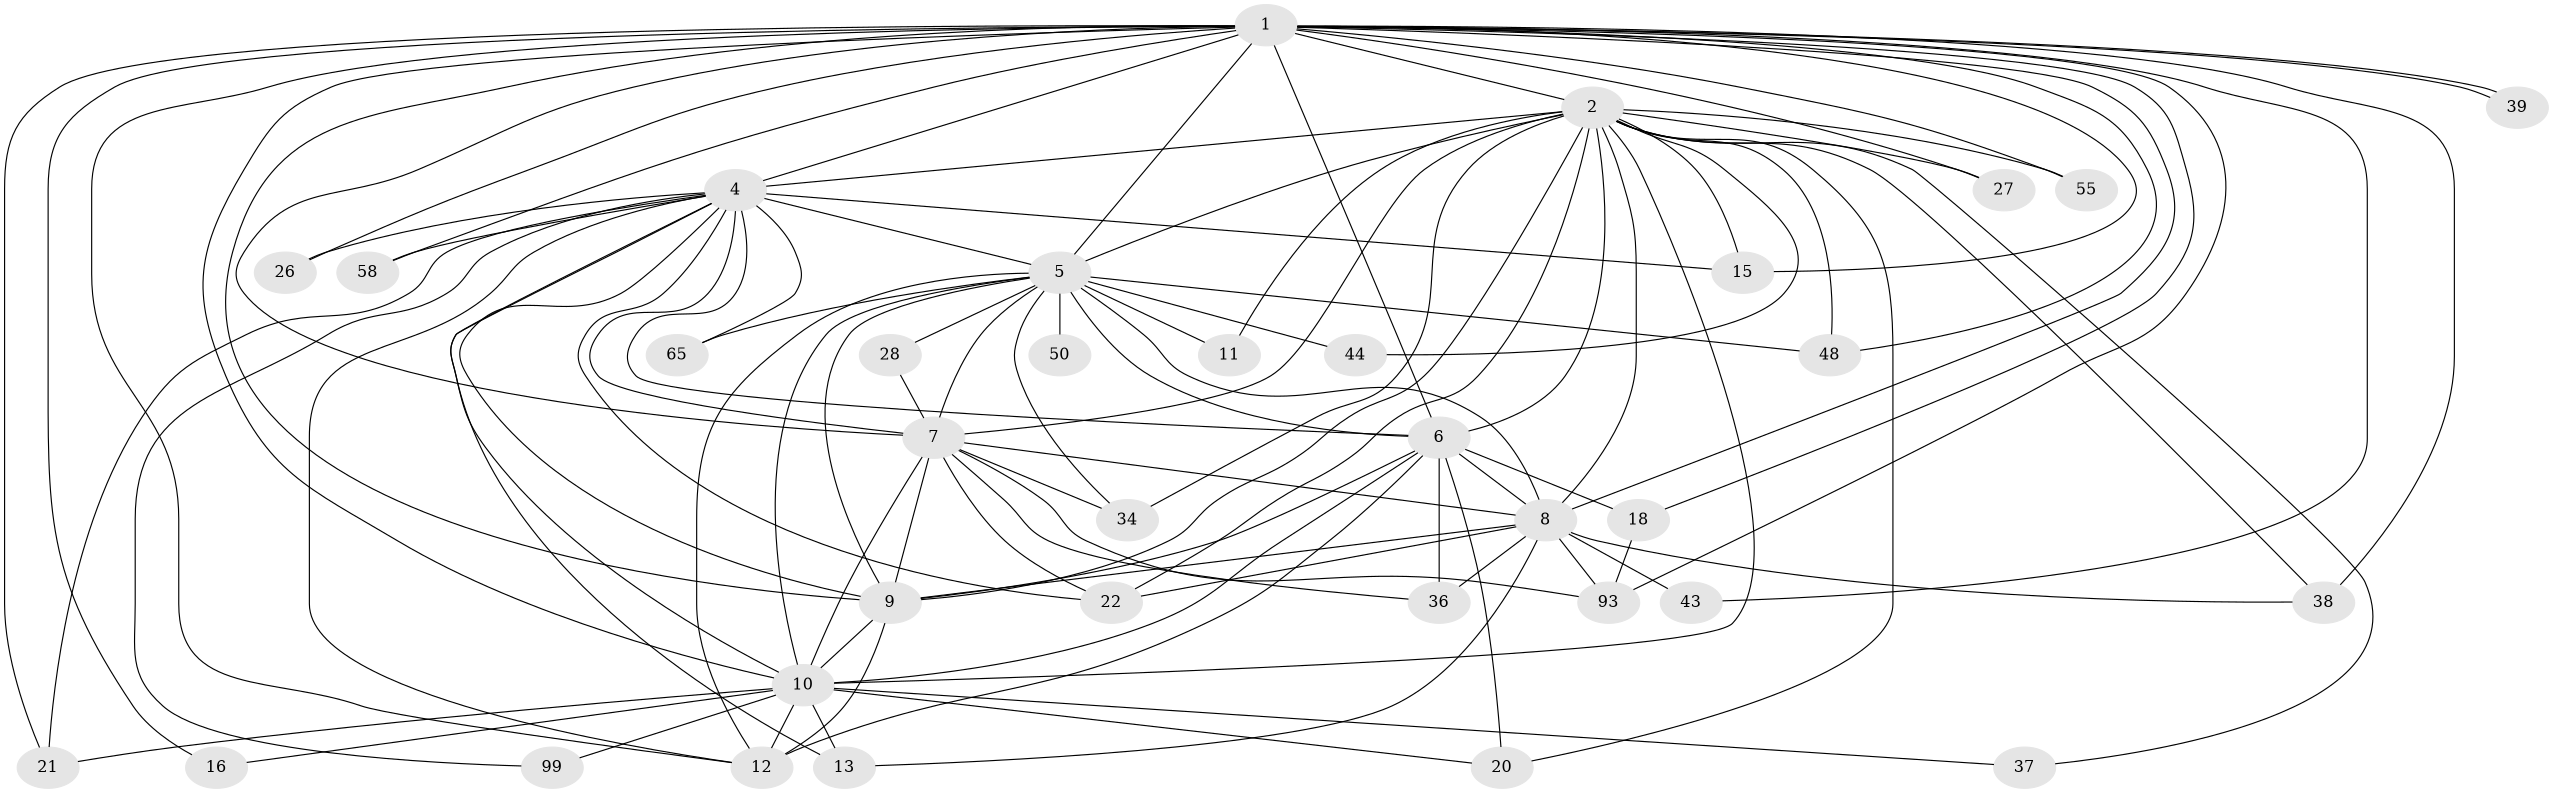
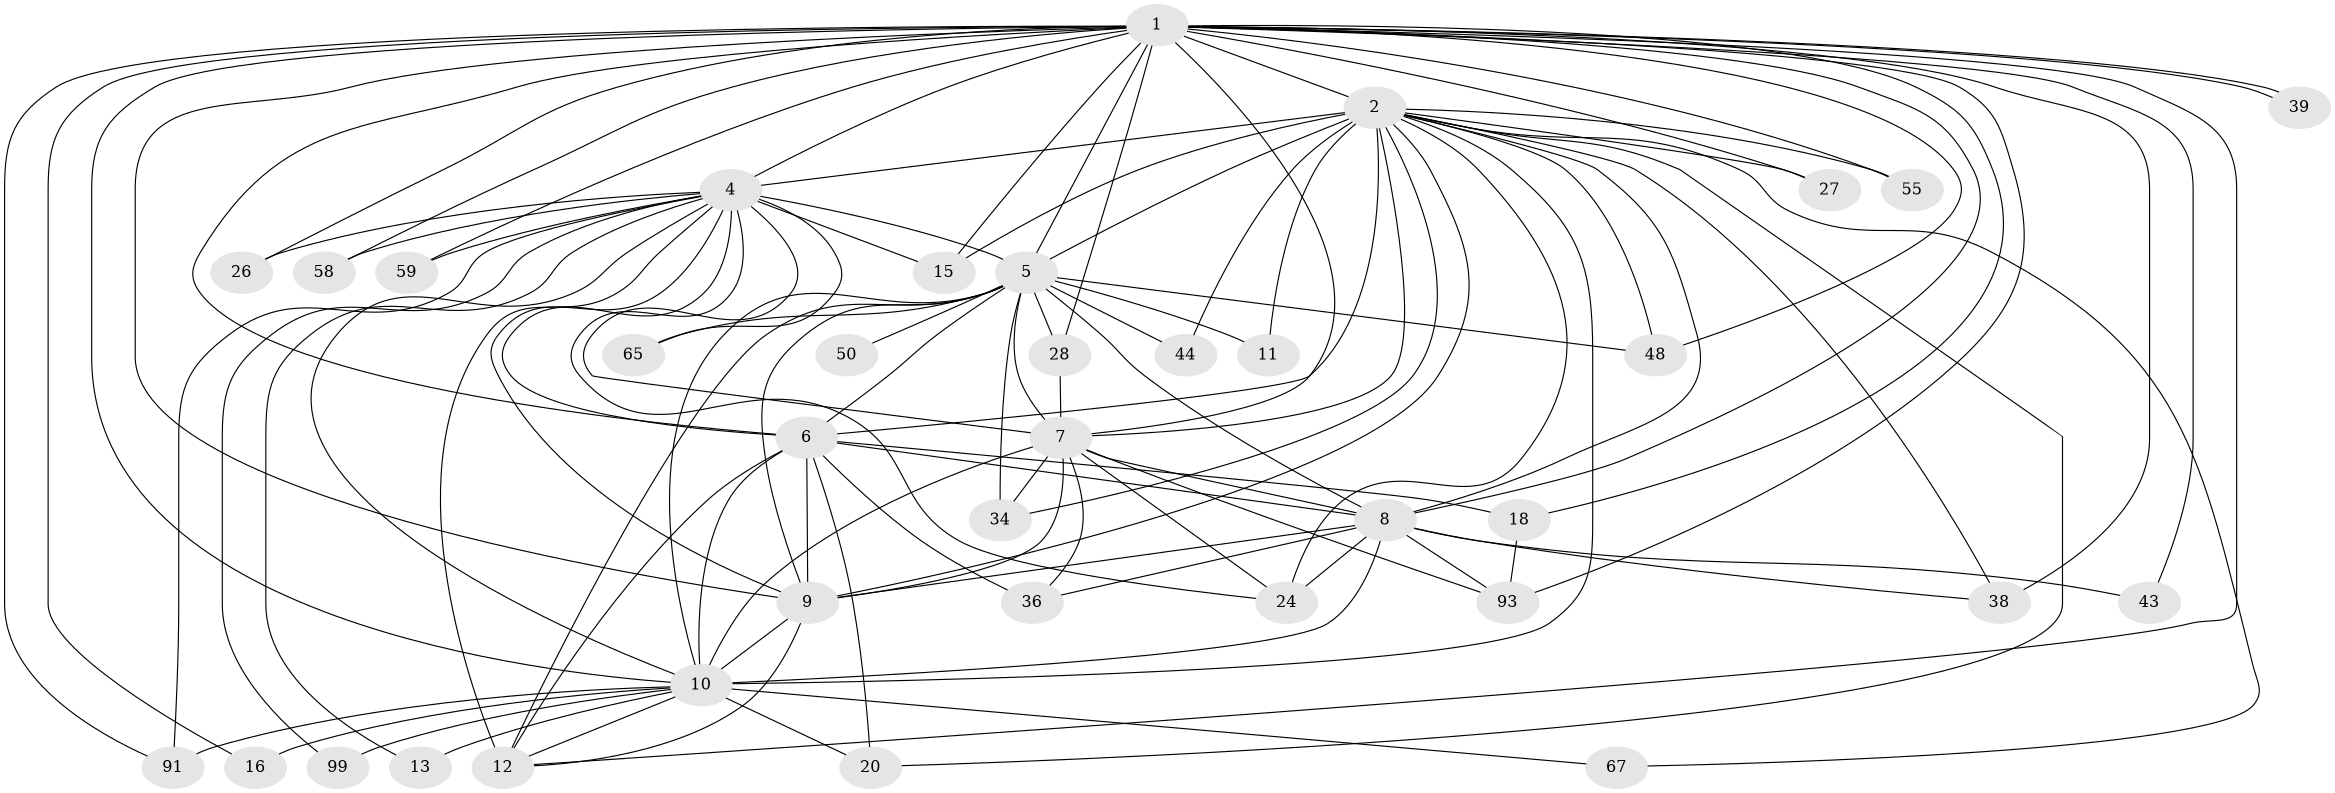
none -> (1110, 191)
none -> (407, 273)
(1111, 603) -> (1287, 603)
(1284, 733) -> (1081, 661)
(48, 768) -> (173, 768)
(2025, 768) -> (1617, 768)
